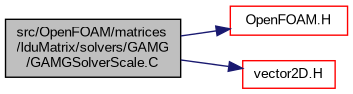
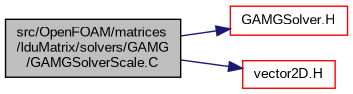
(289, 21) -> (289, 21)
